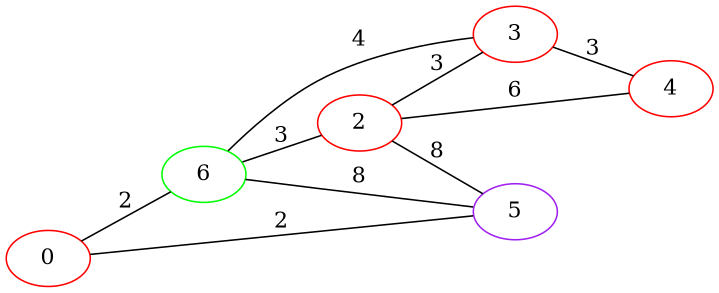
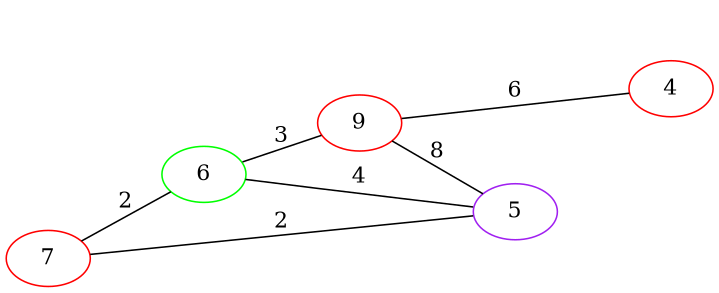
(515, 34) -> none
(360, 123) -> (360, 123)
(360, 177) -> (360, 177)
(48, 258) -> (48, 258)
